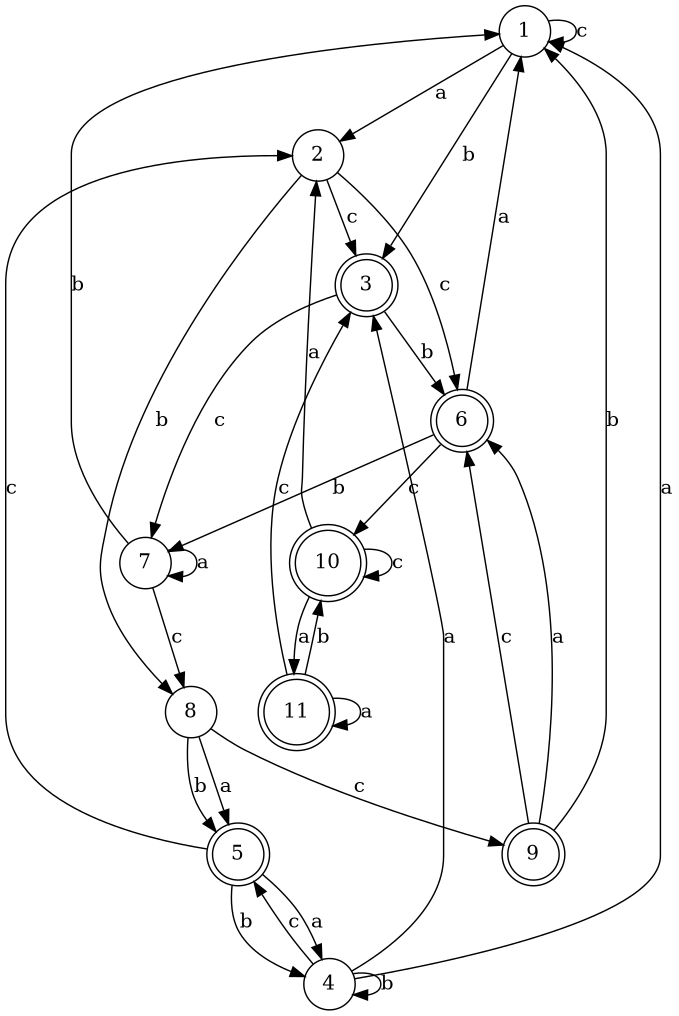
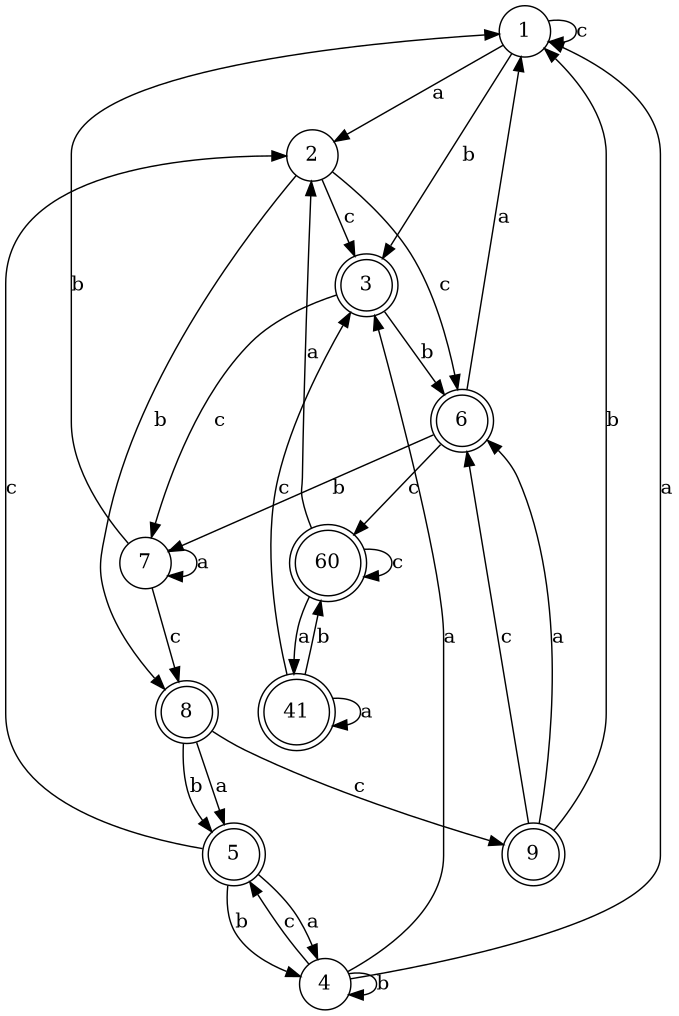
(328, 563) -> (328, 563)
(191, 712) -> (187, 712)
(297, 712) -> (297, 712)
